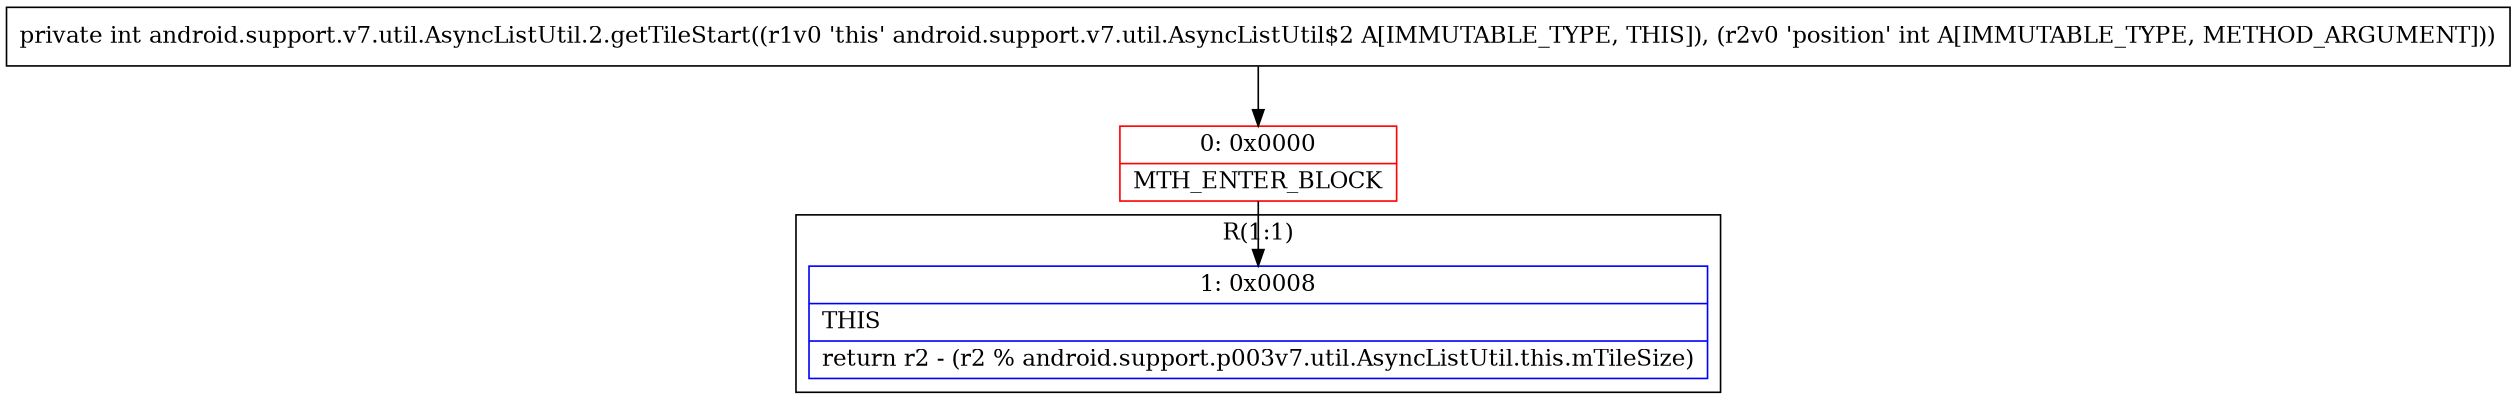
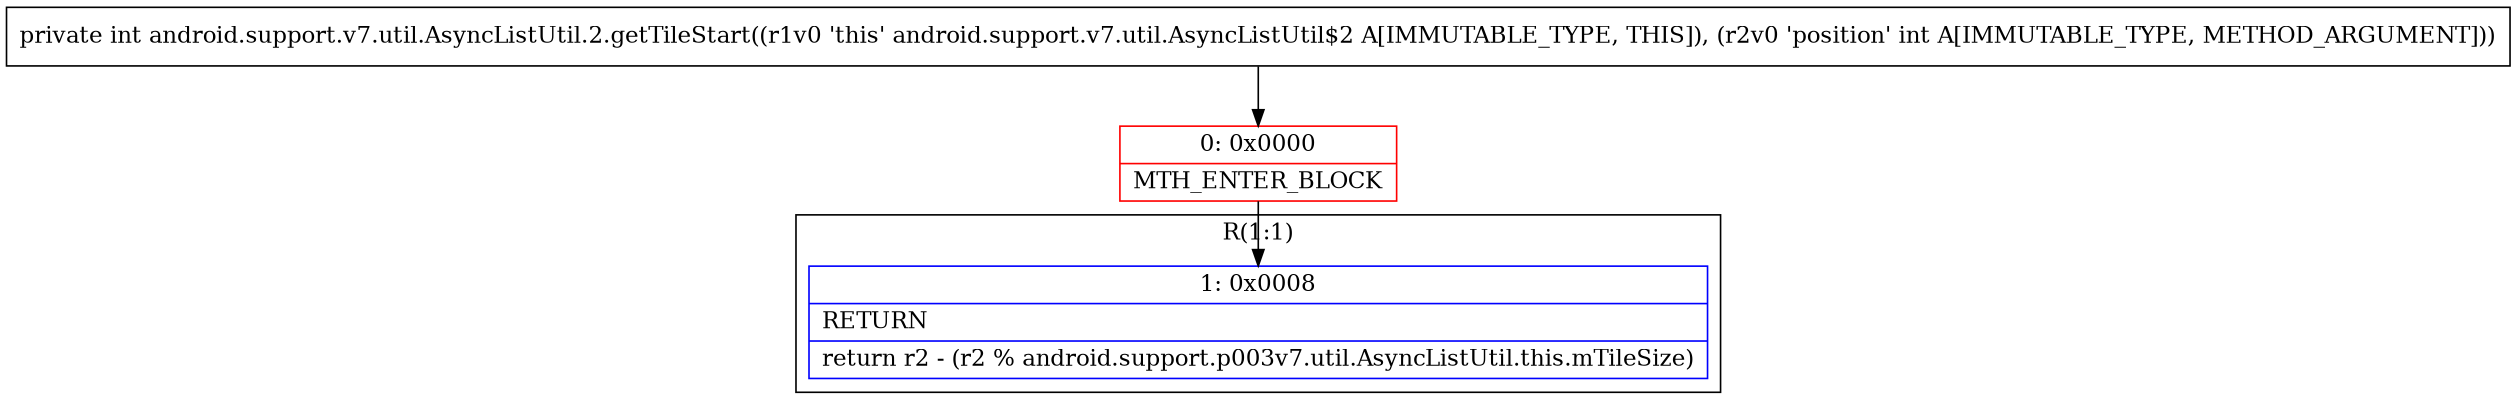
(852, 321) -> (875, 321)
